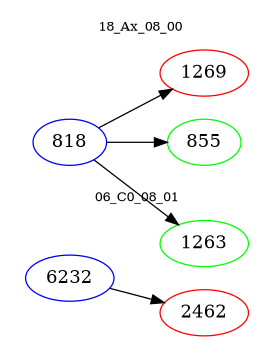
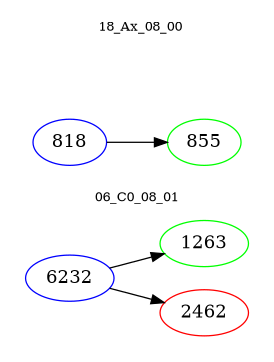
(204, 73) -> none
(139, 194) -> (131, 263)
